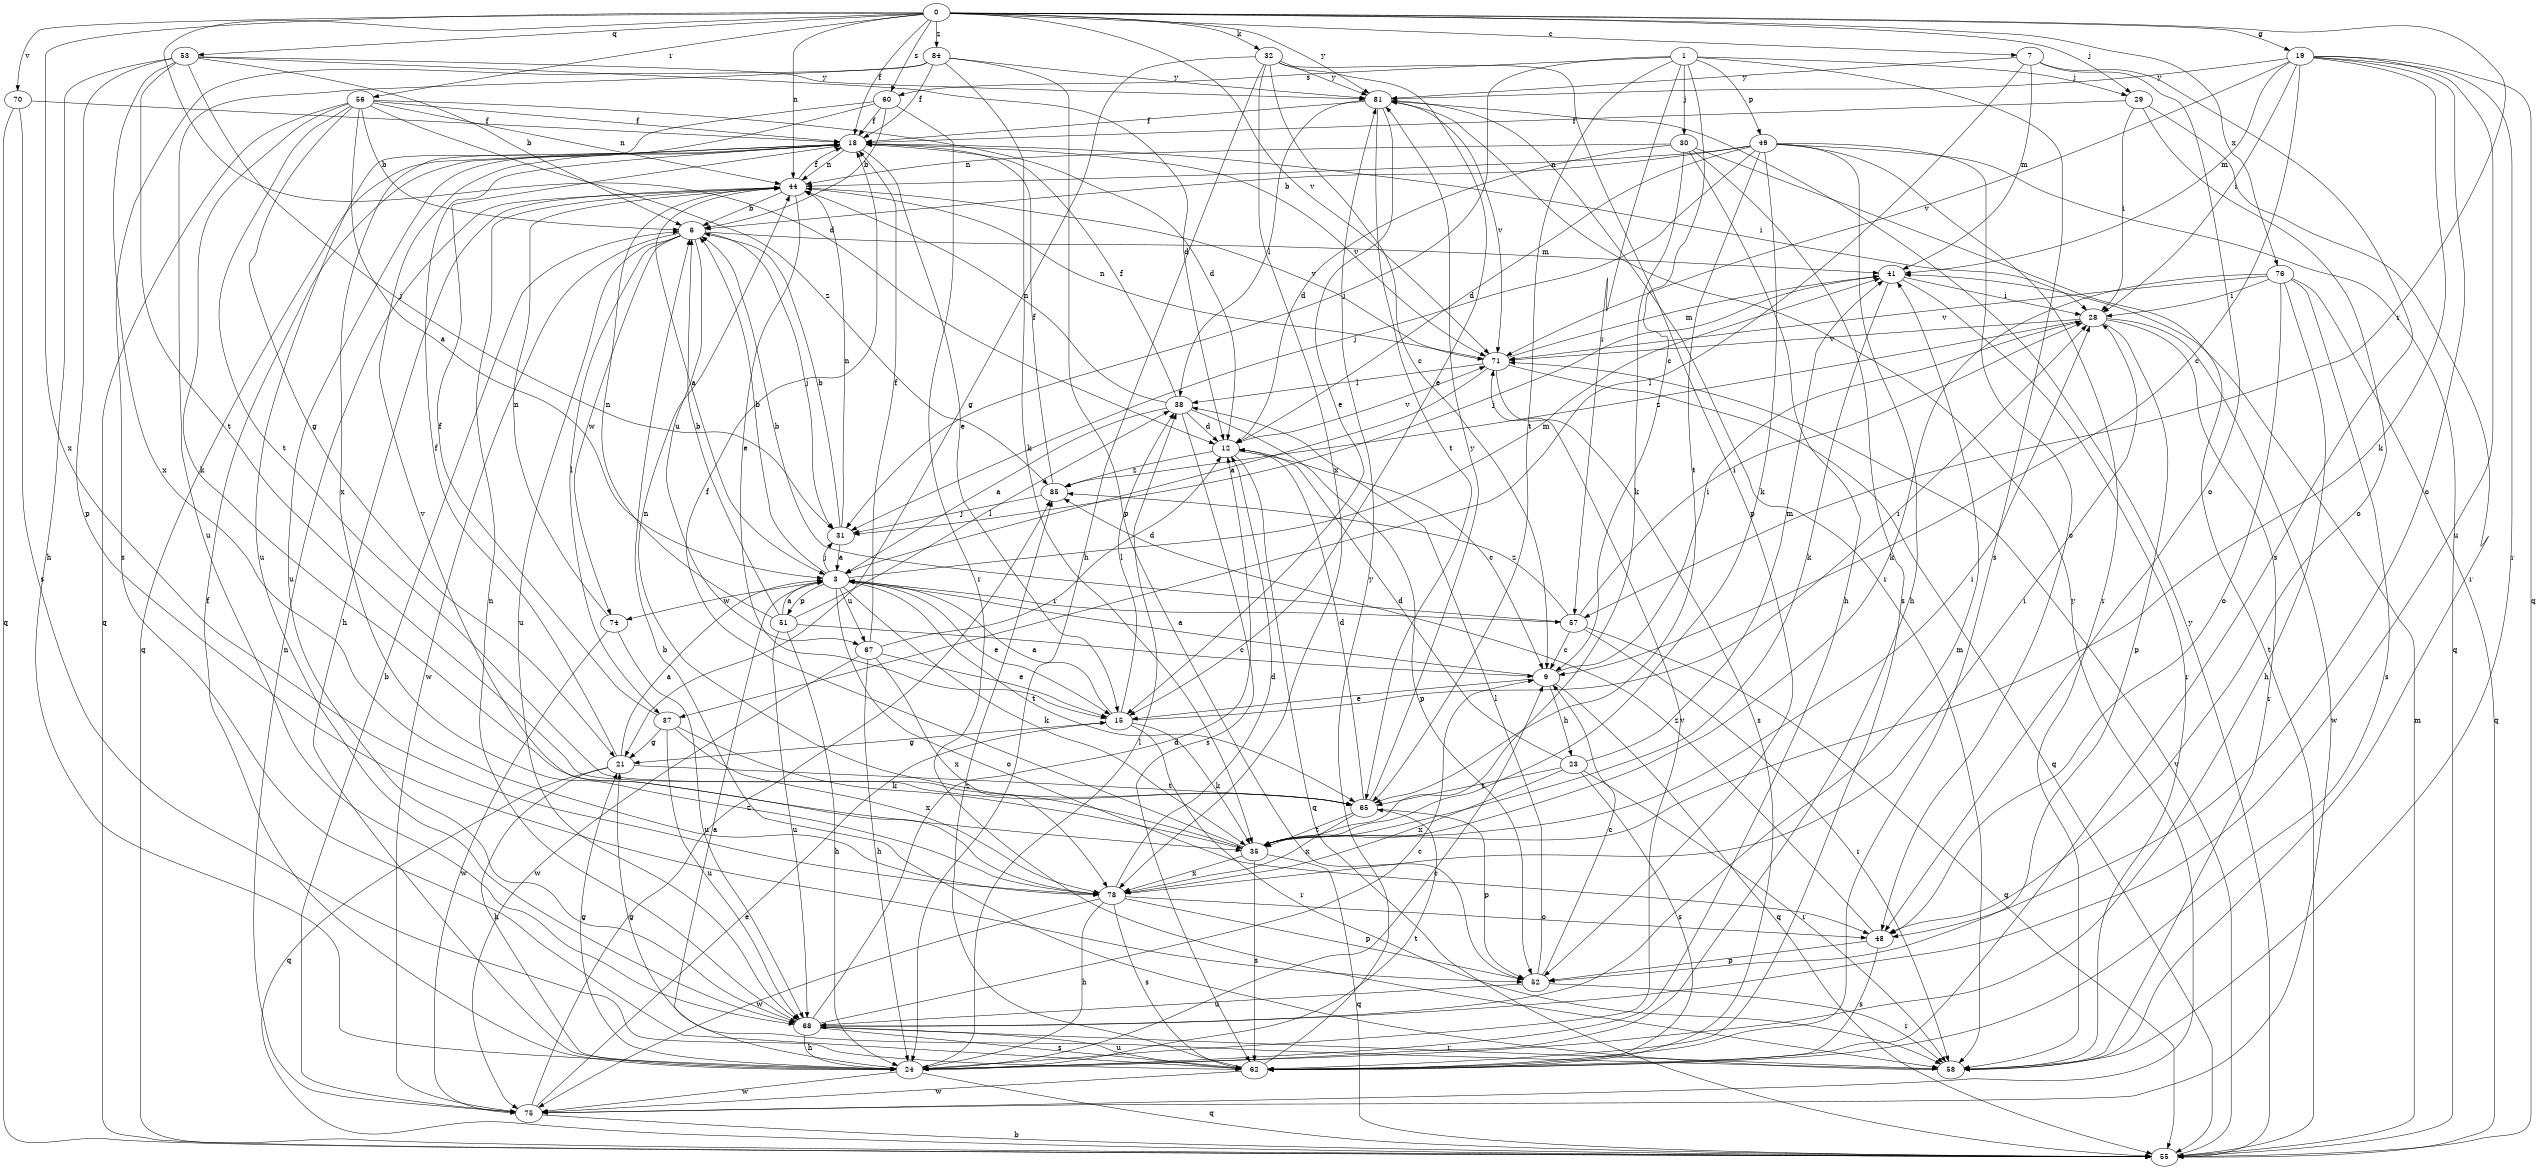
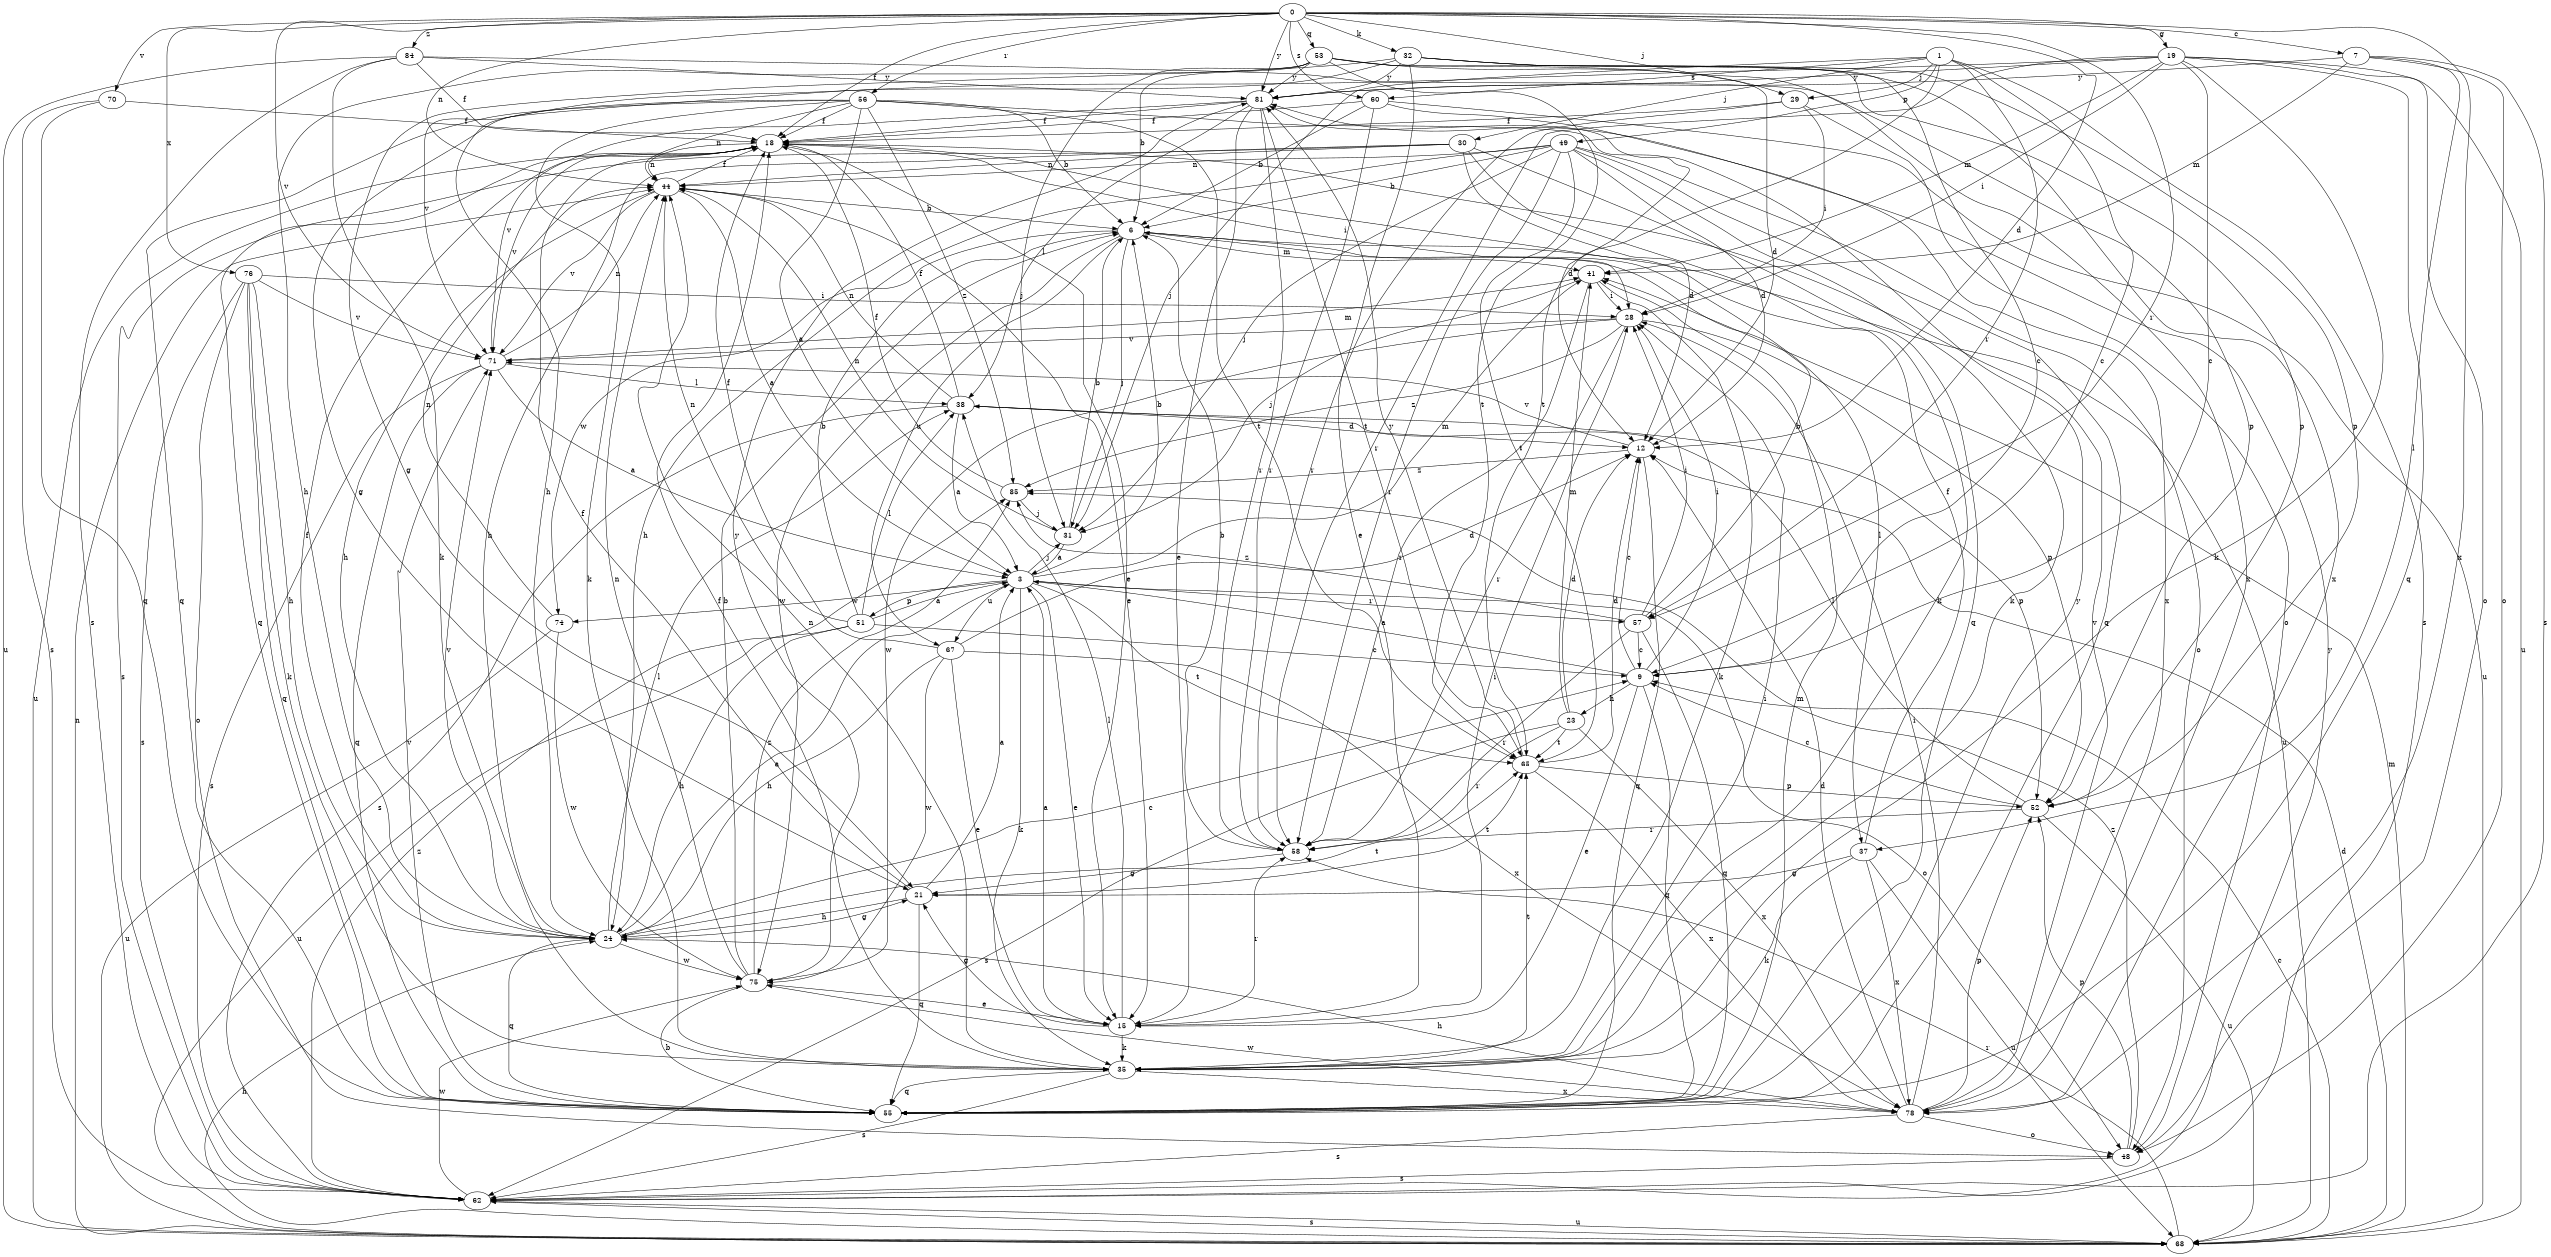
(1428, 507) -> (1626, 567)
(2270, 650) -> (1973, 623)
(1312, 829) -> (1442, 1055)
